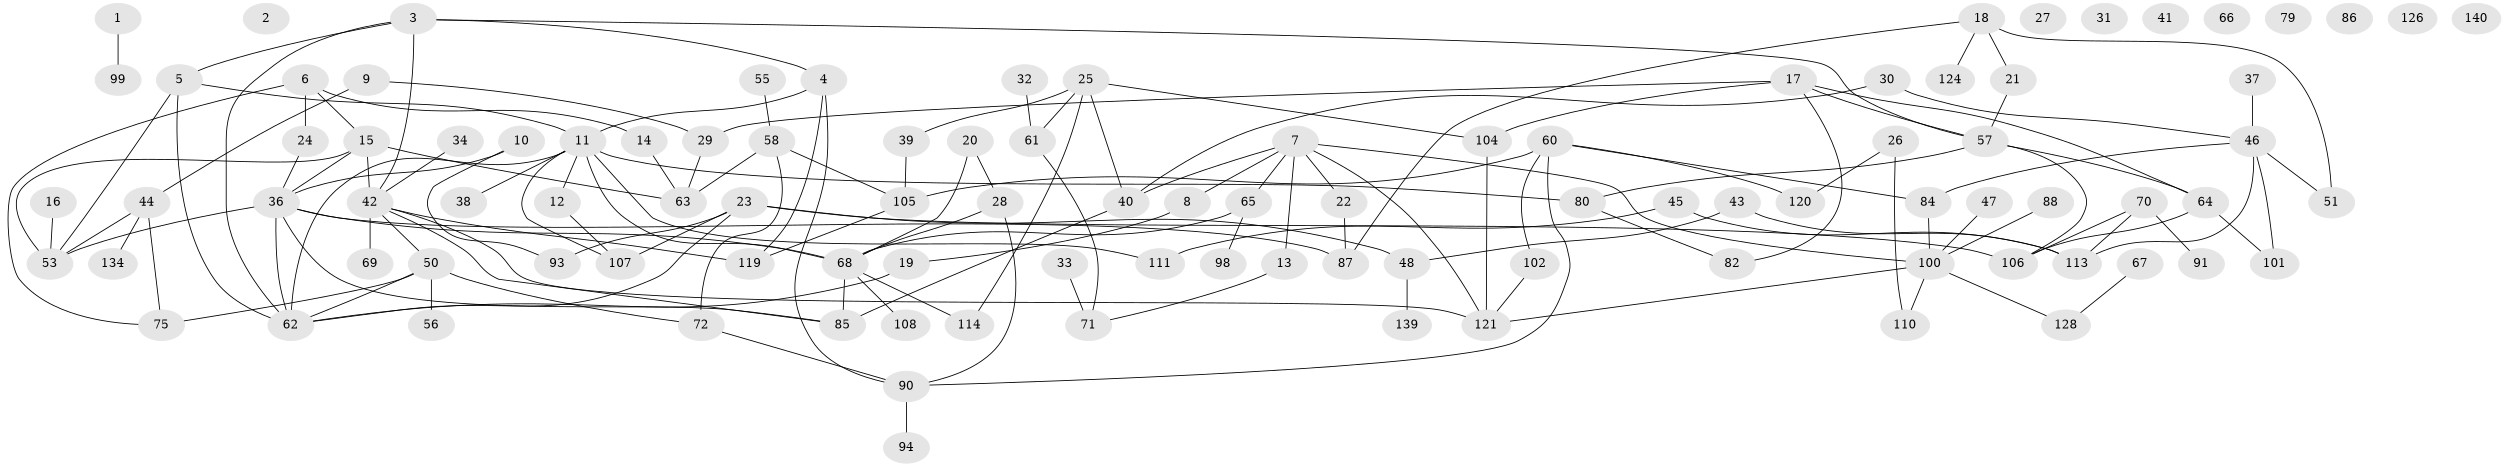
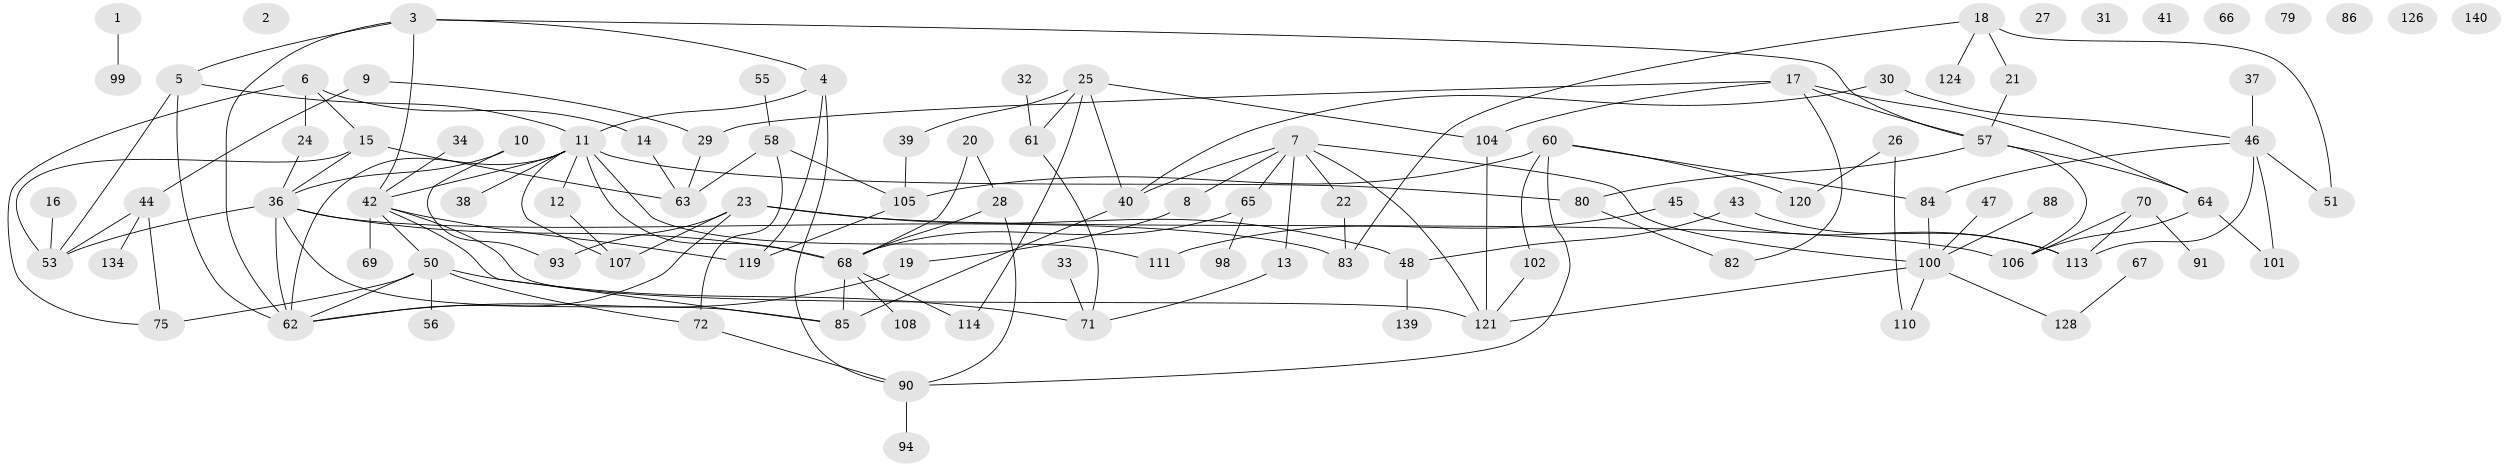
(368, 172) -> (479, 176)
(1346, 264) -> (1346, 264)
none -> (760, 297)
